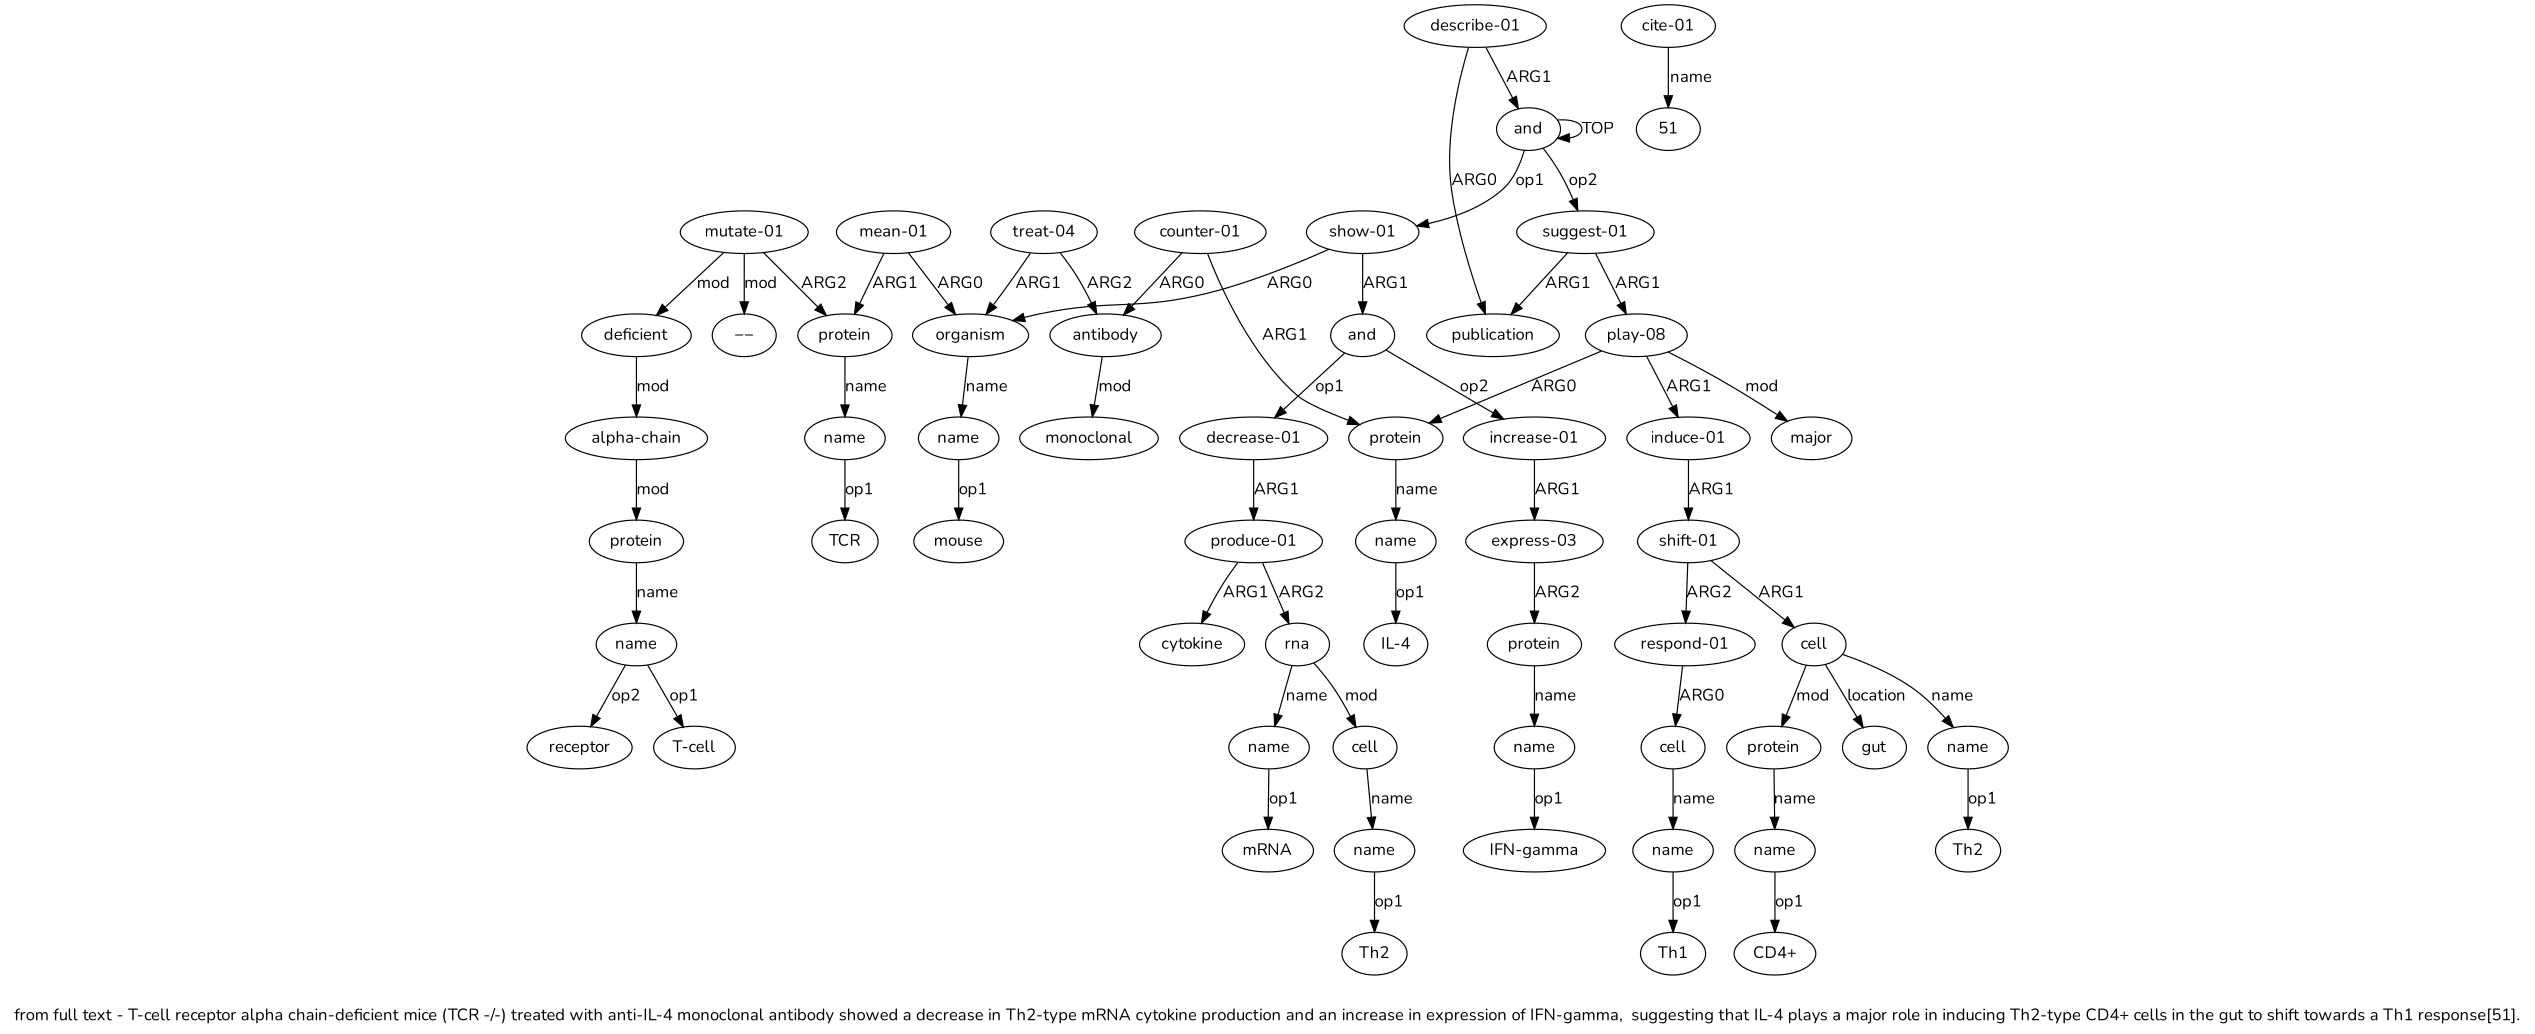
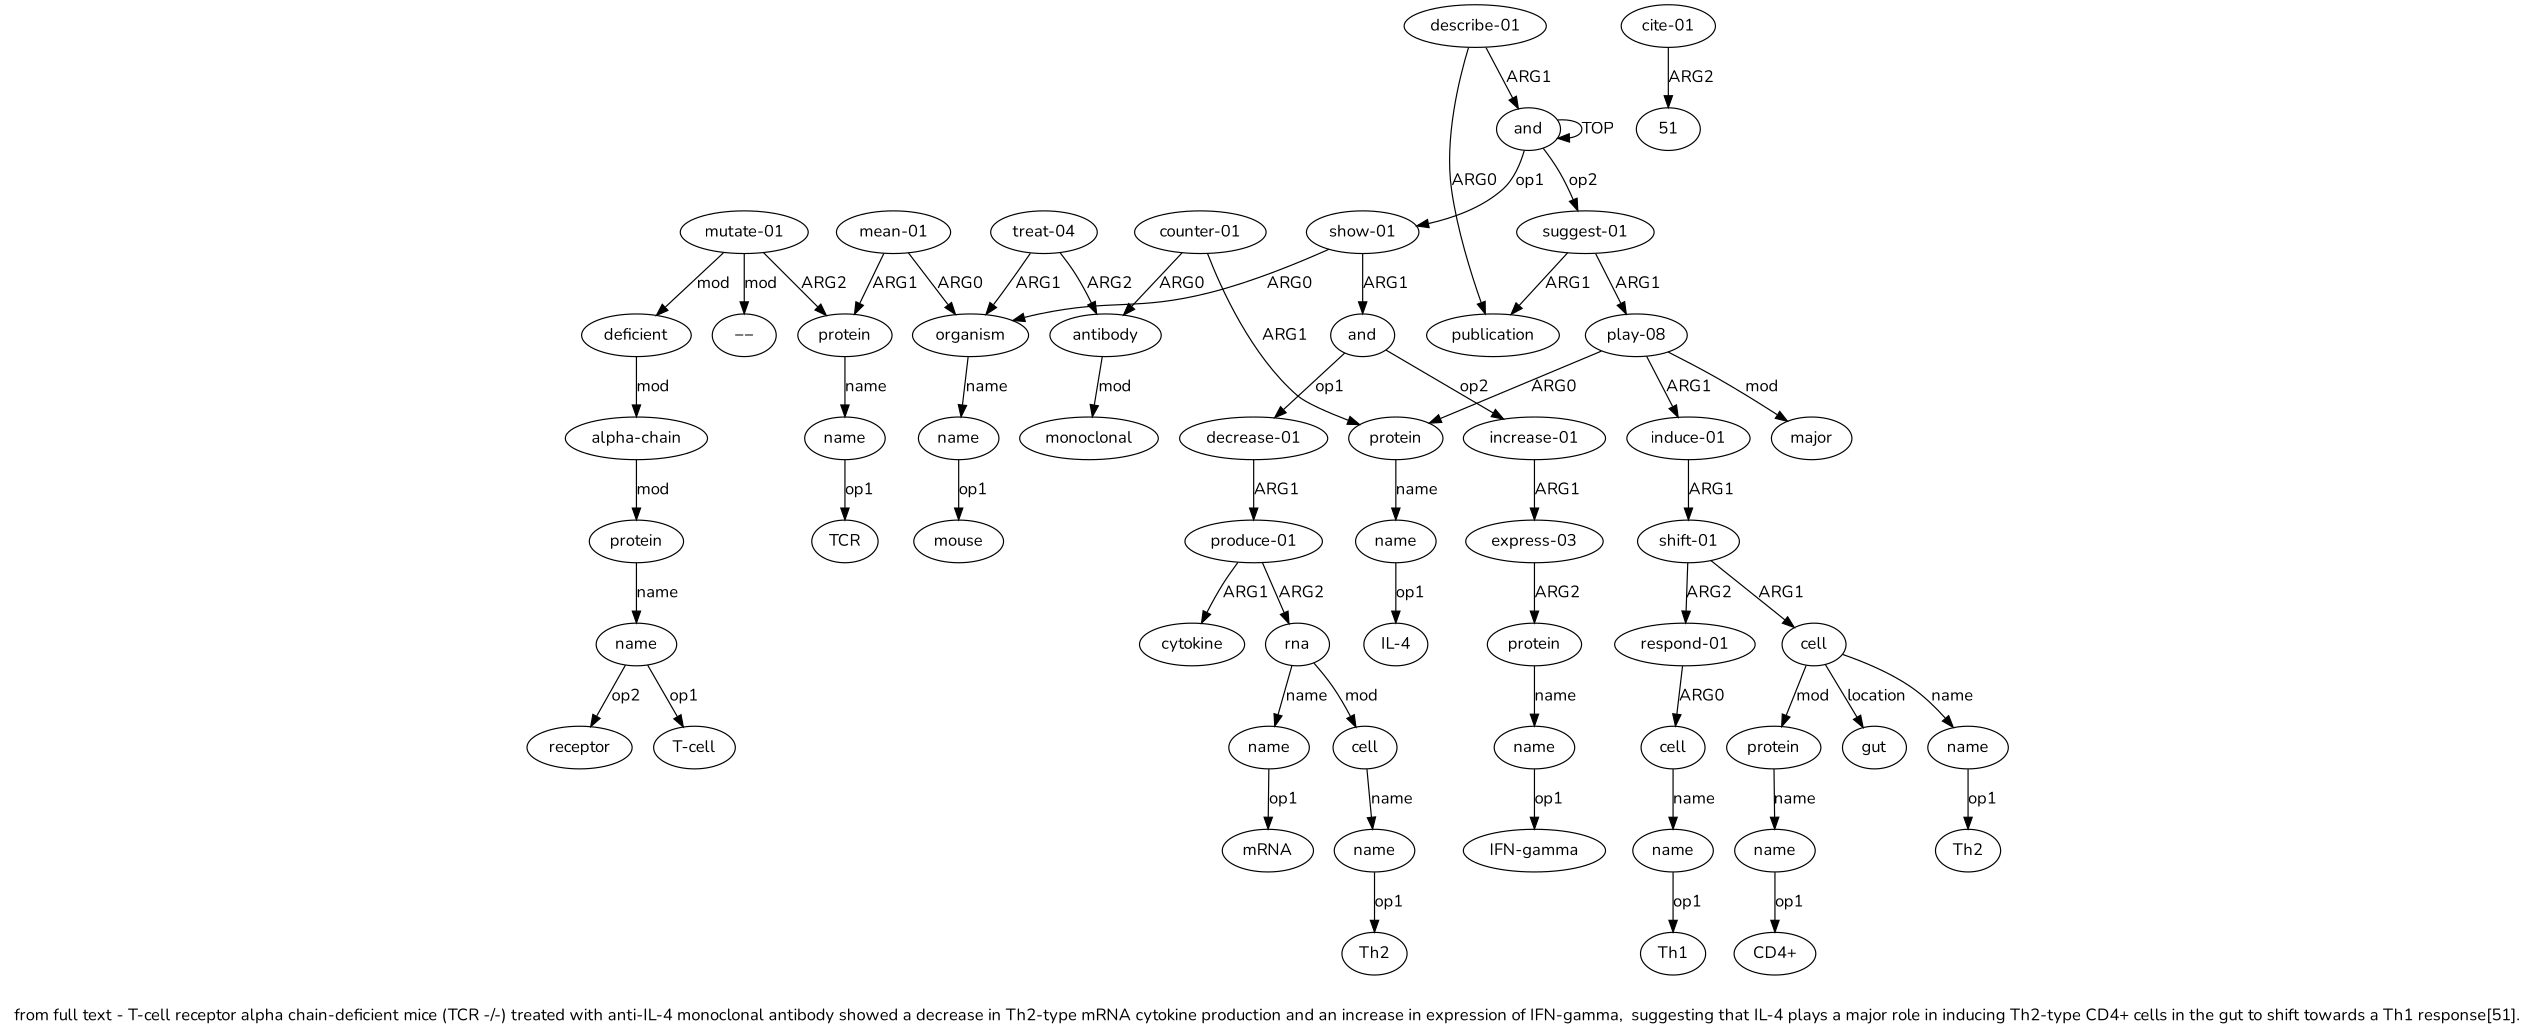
(1691, 78) -> (1691, 78)
